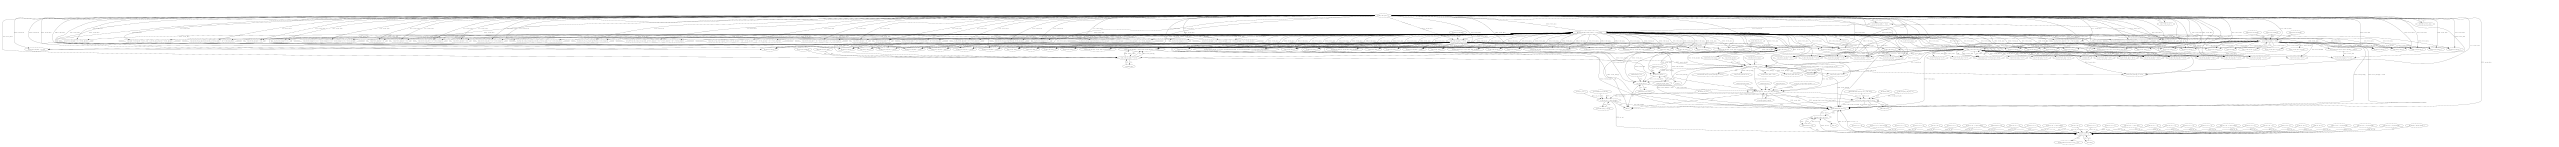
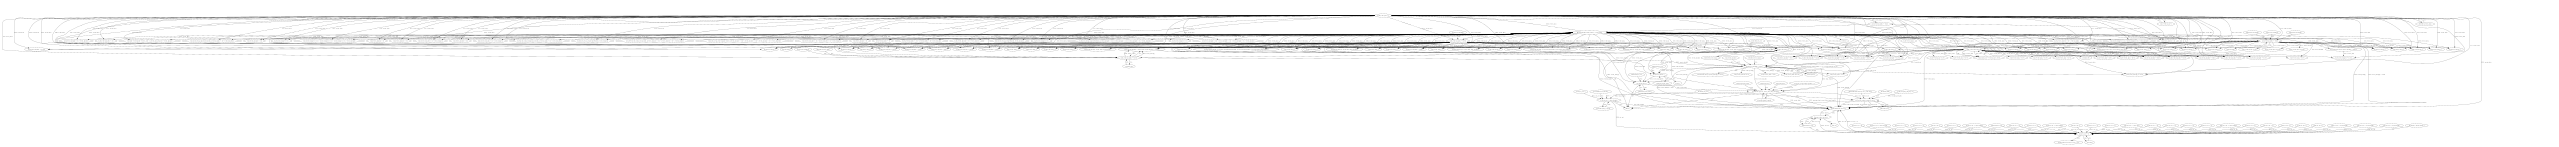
none -> (106, 41)
none -> (786, 49)
(1817, 71) -> (1791, 69)
